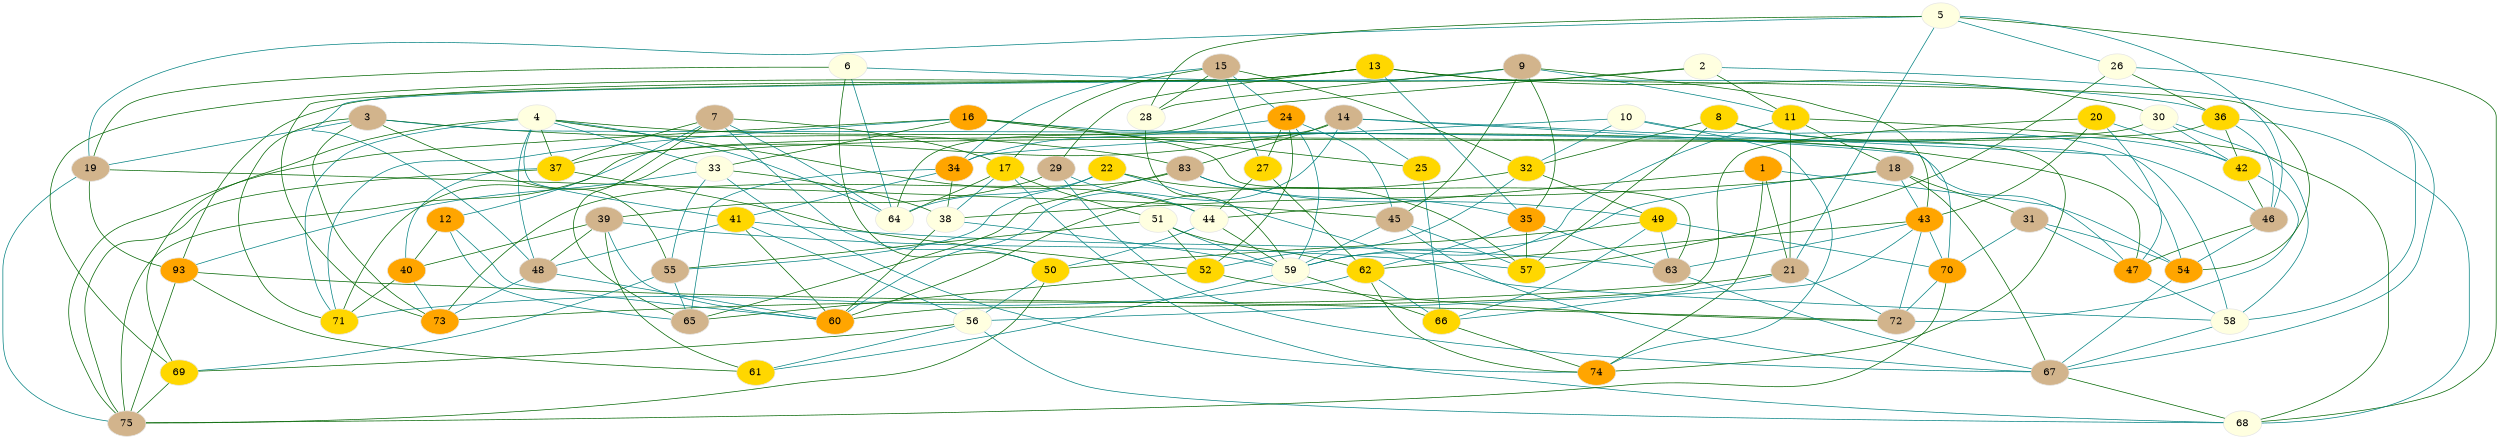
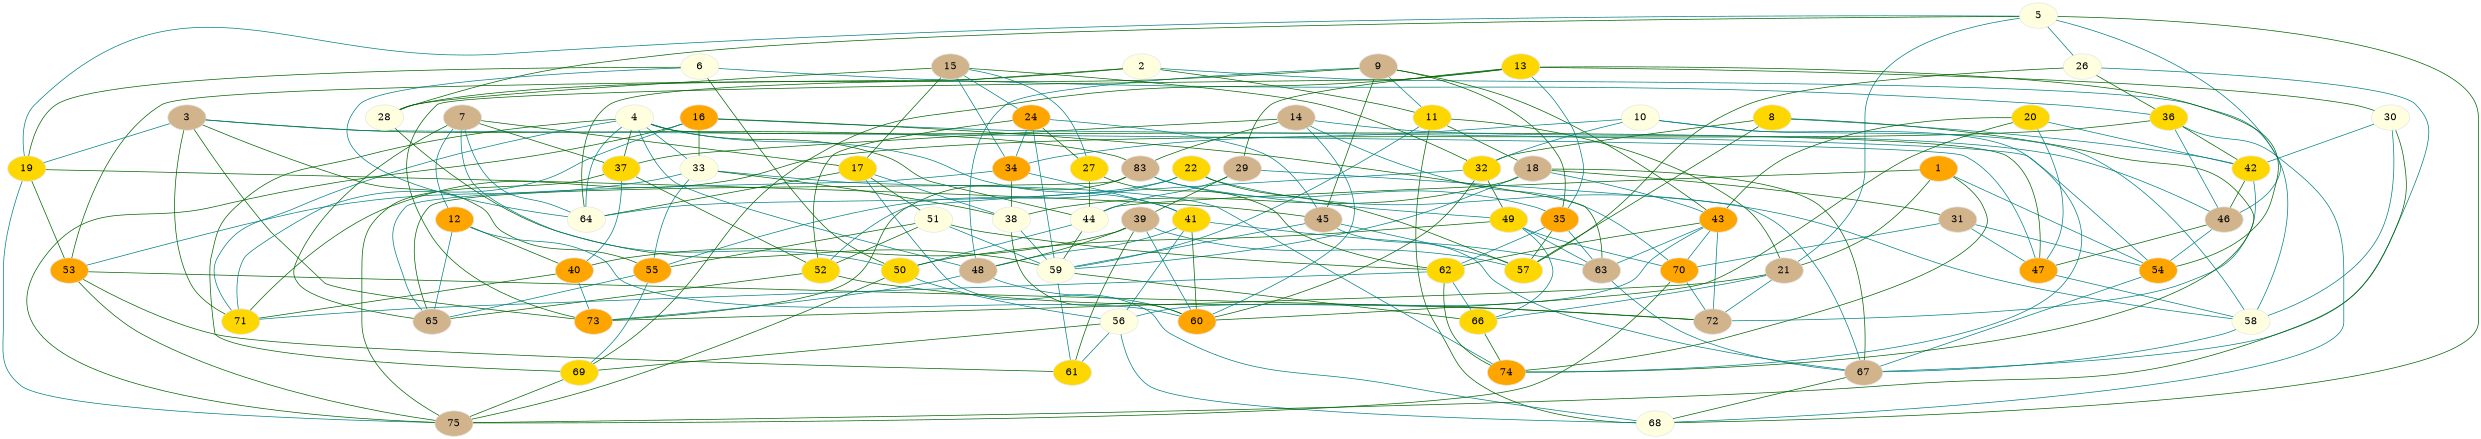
(91, 169) -> (27, 169)
(1422, 169) -> none
(179, 271) -> (69, 271)
(670, 271) -> (652, 271)
